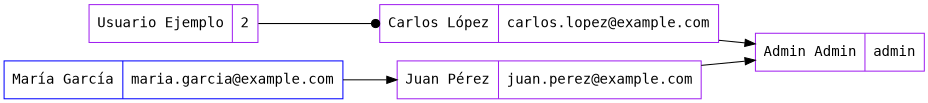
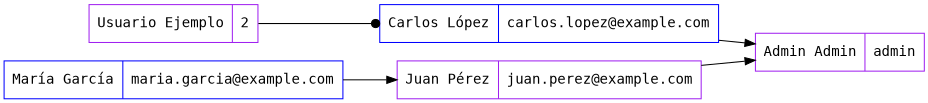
(549, 24) -> (549, 24)
